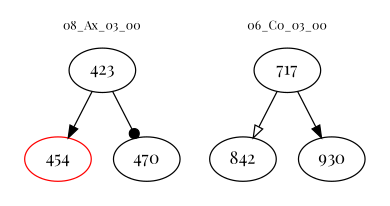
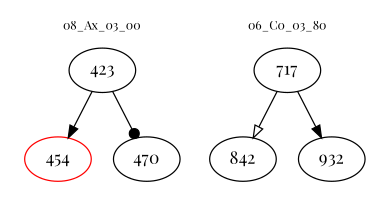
(287, 27) -> (287, 27)
(332, 159) -> (332, 159)
